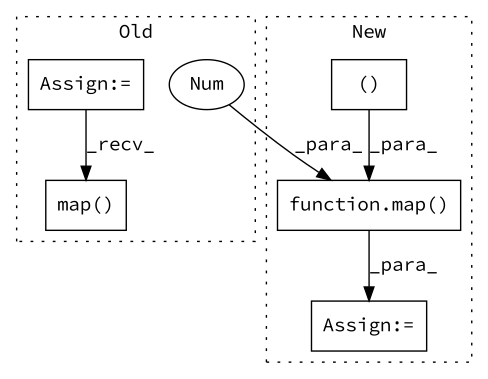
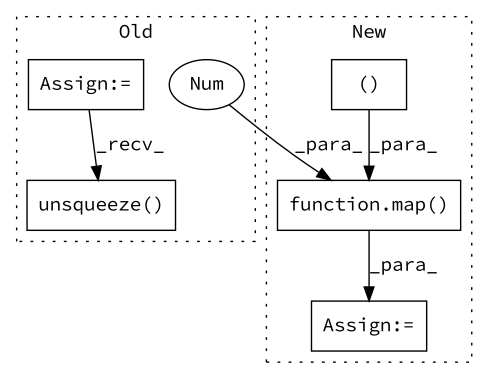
(86, 205) -> (101, 205)
